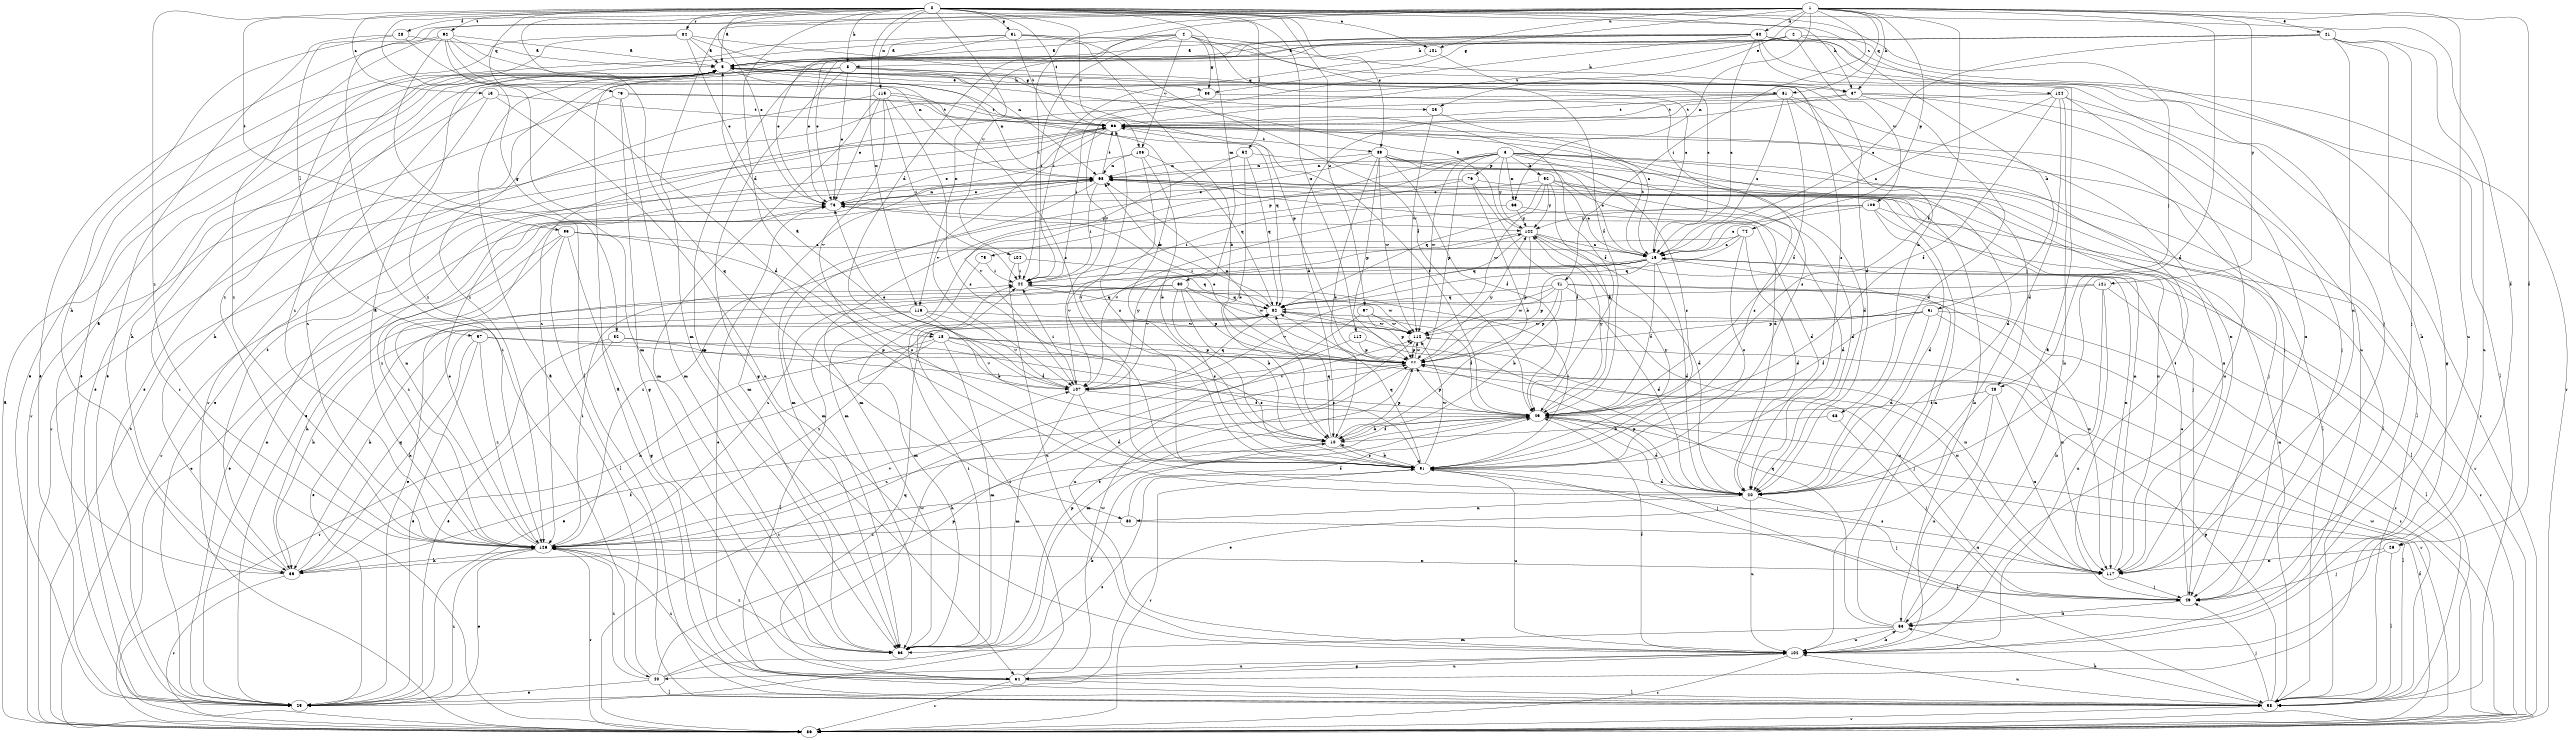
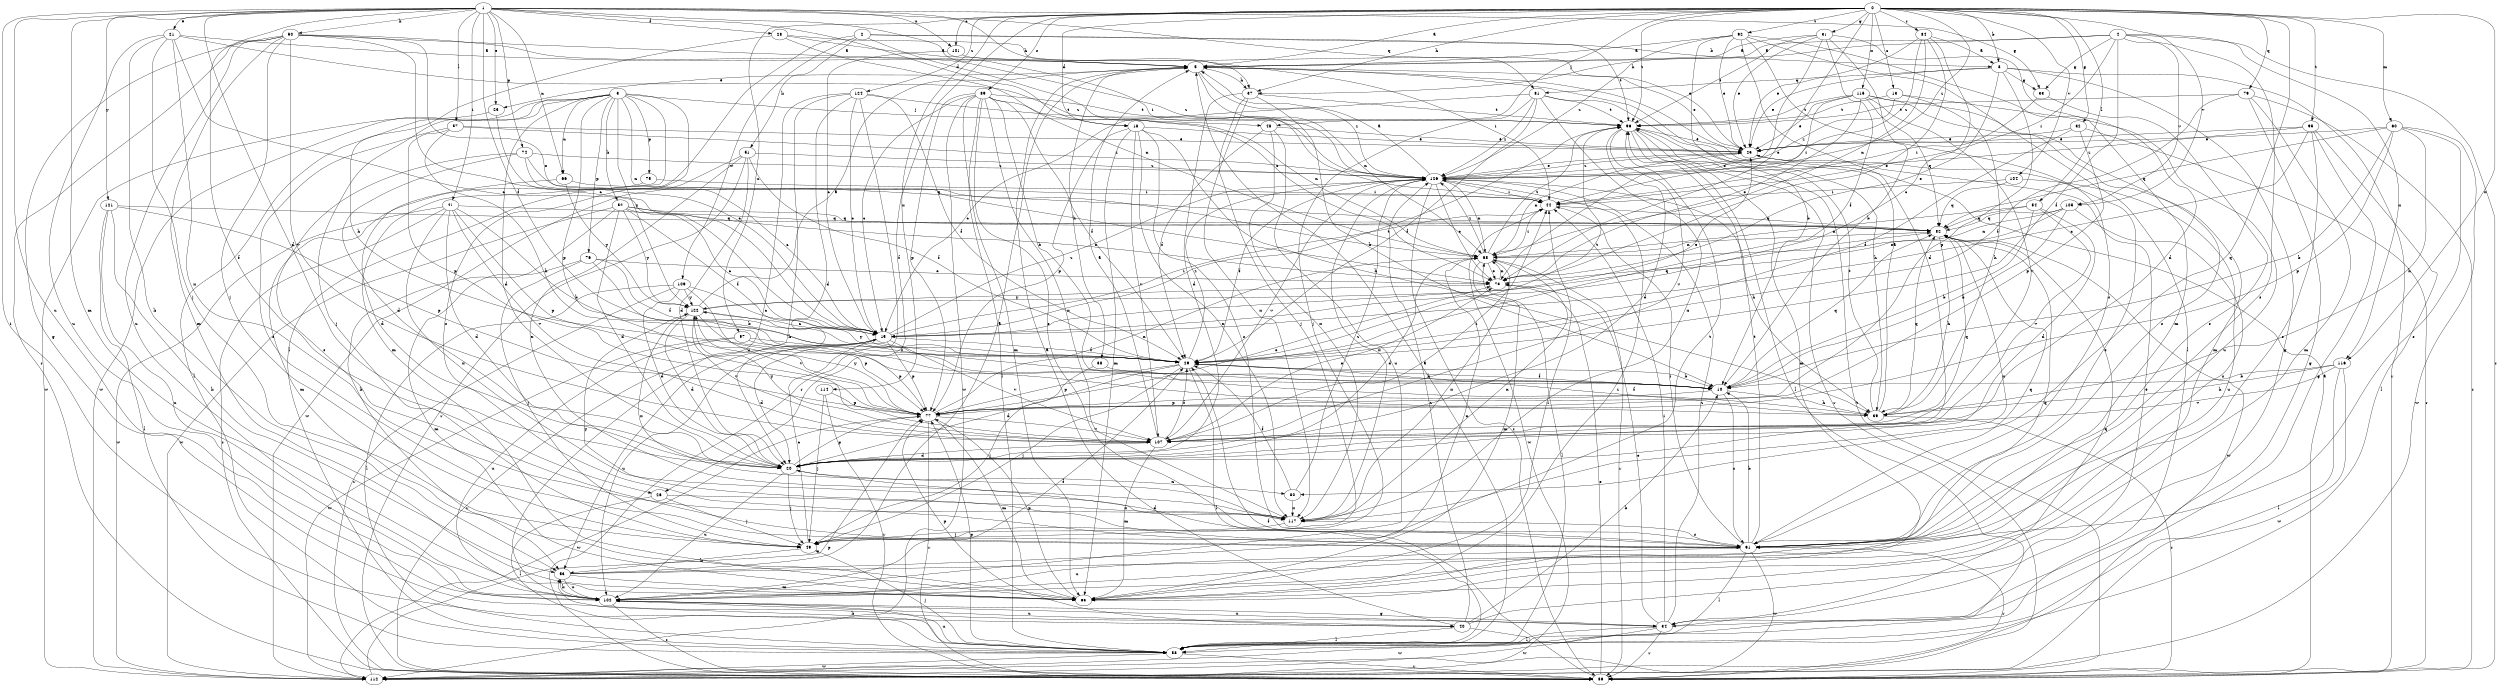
(702, 50) -> (1962, 47)
(1245, 139) -> (1304, 120)
(2280, 442) -> (1562, 456)
